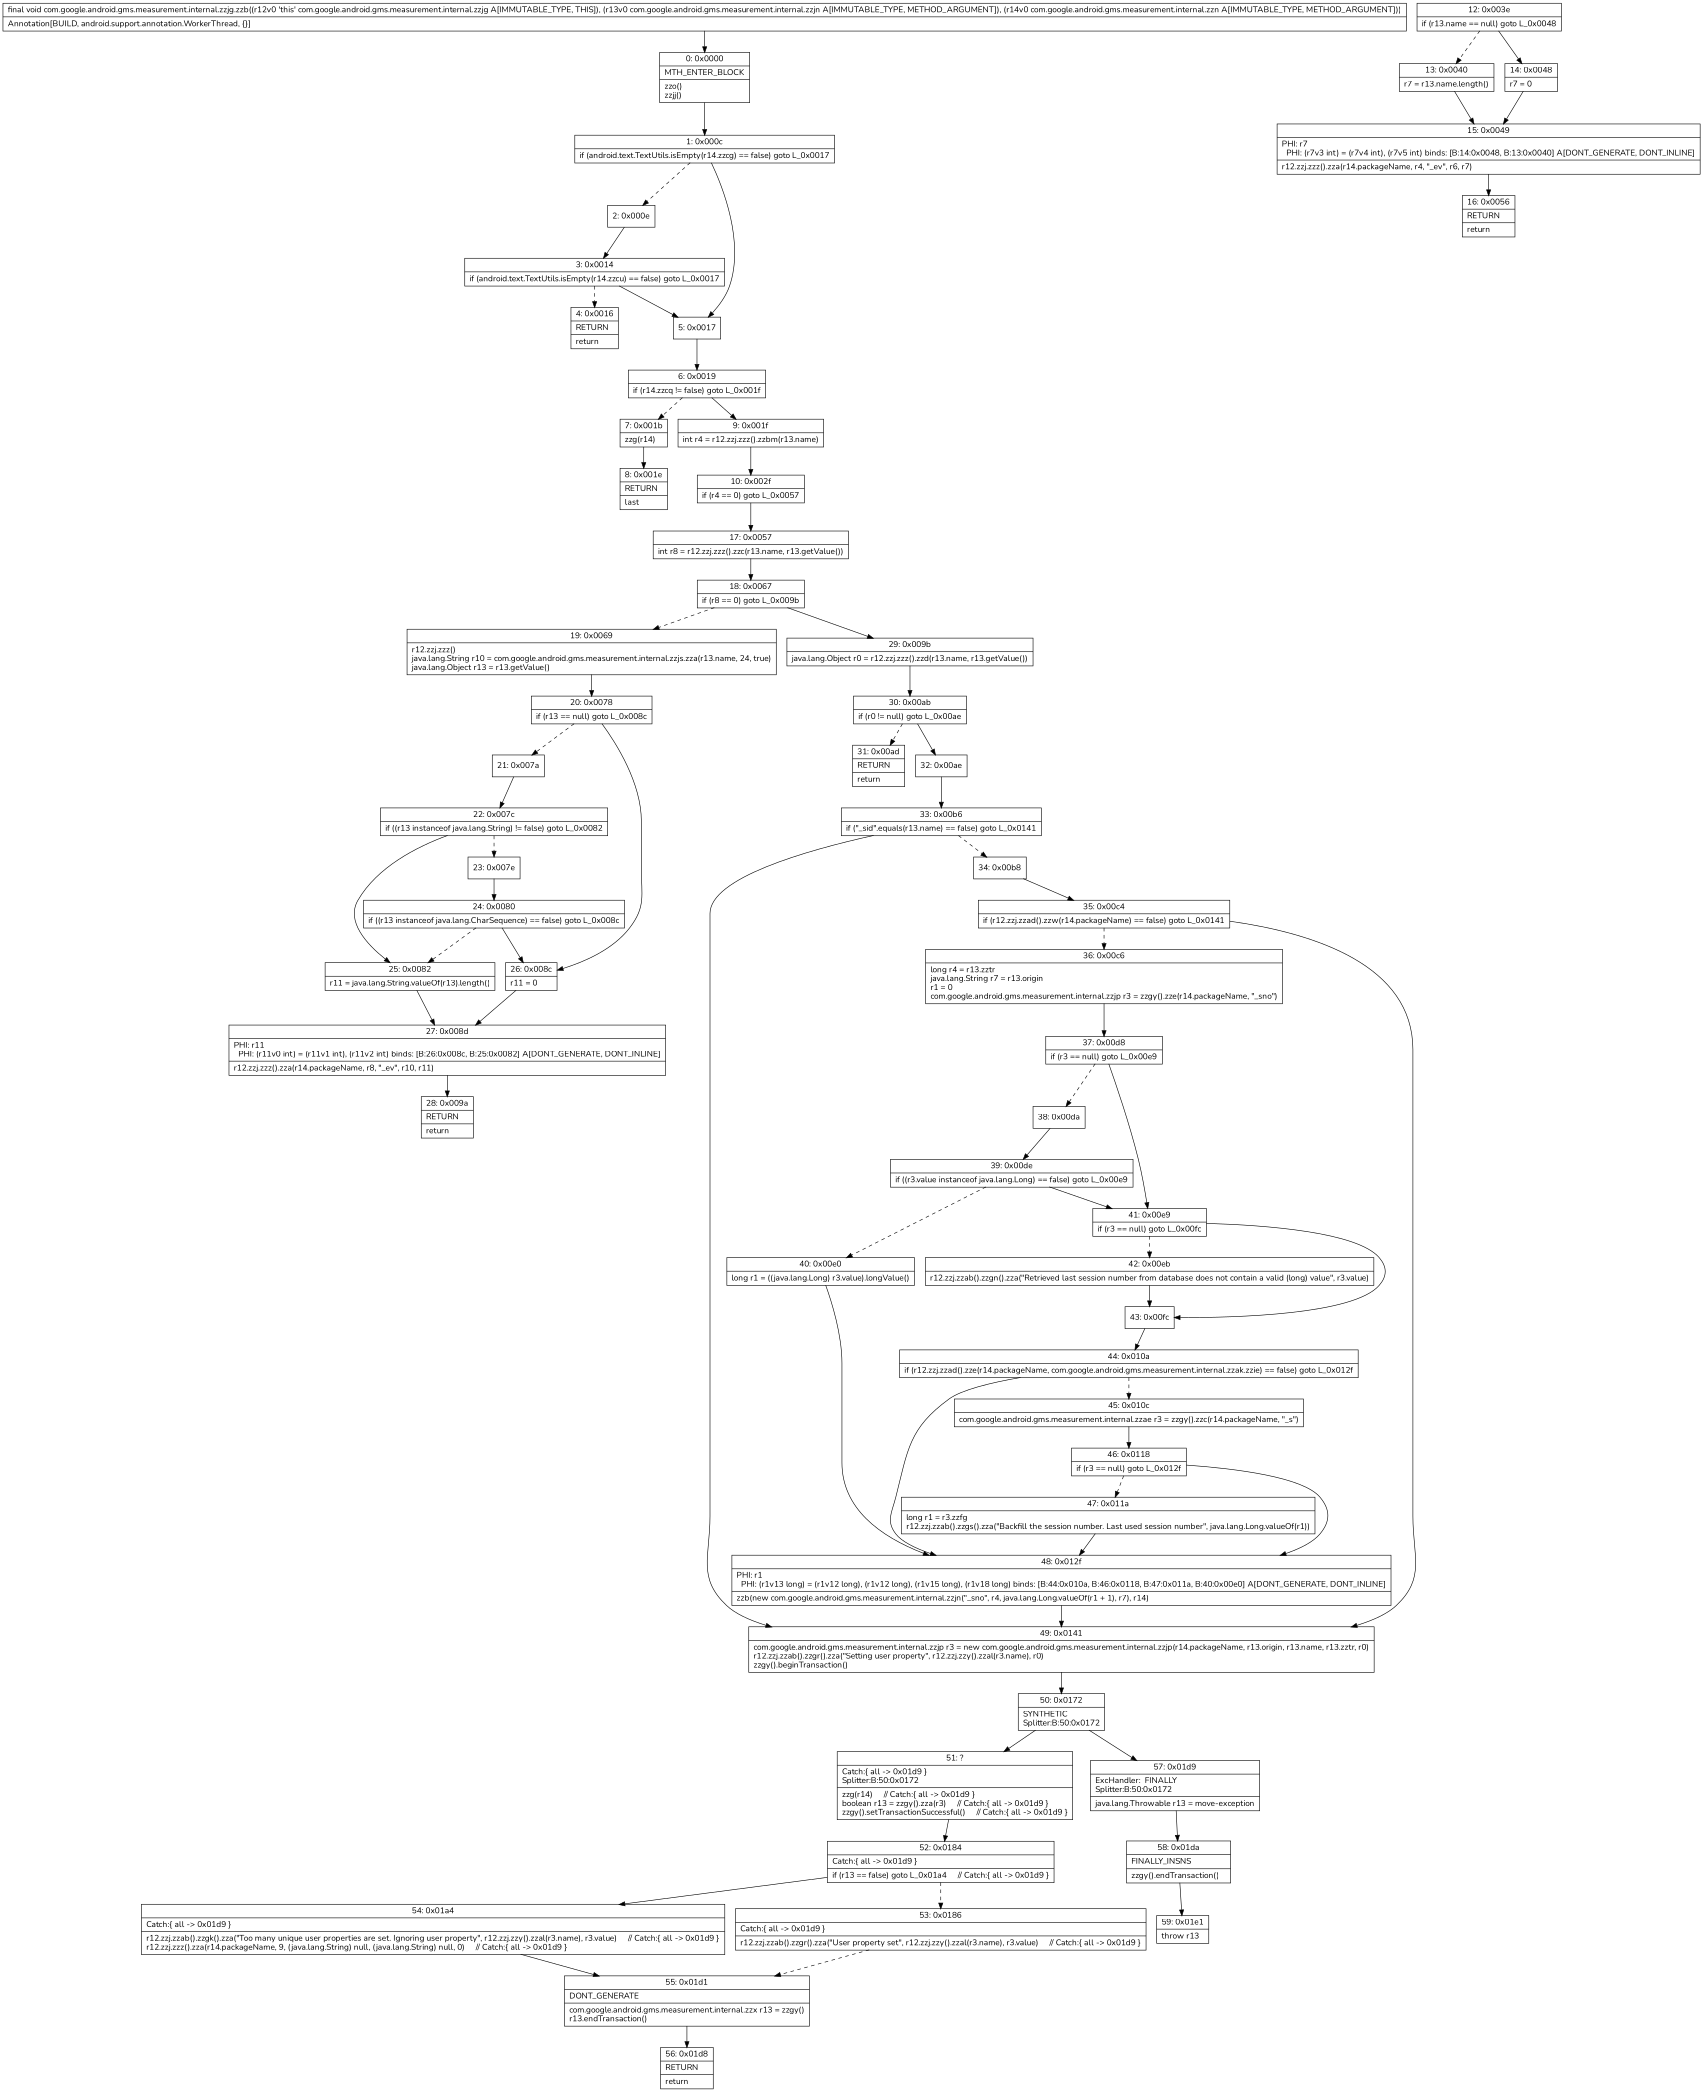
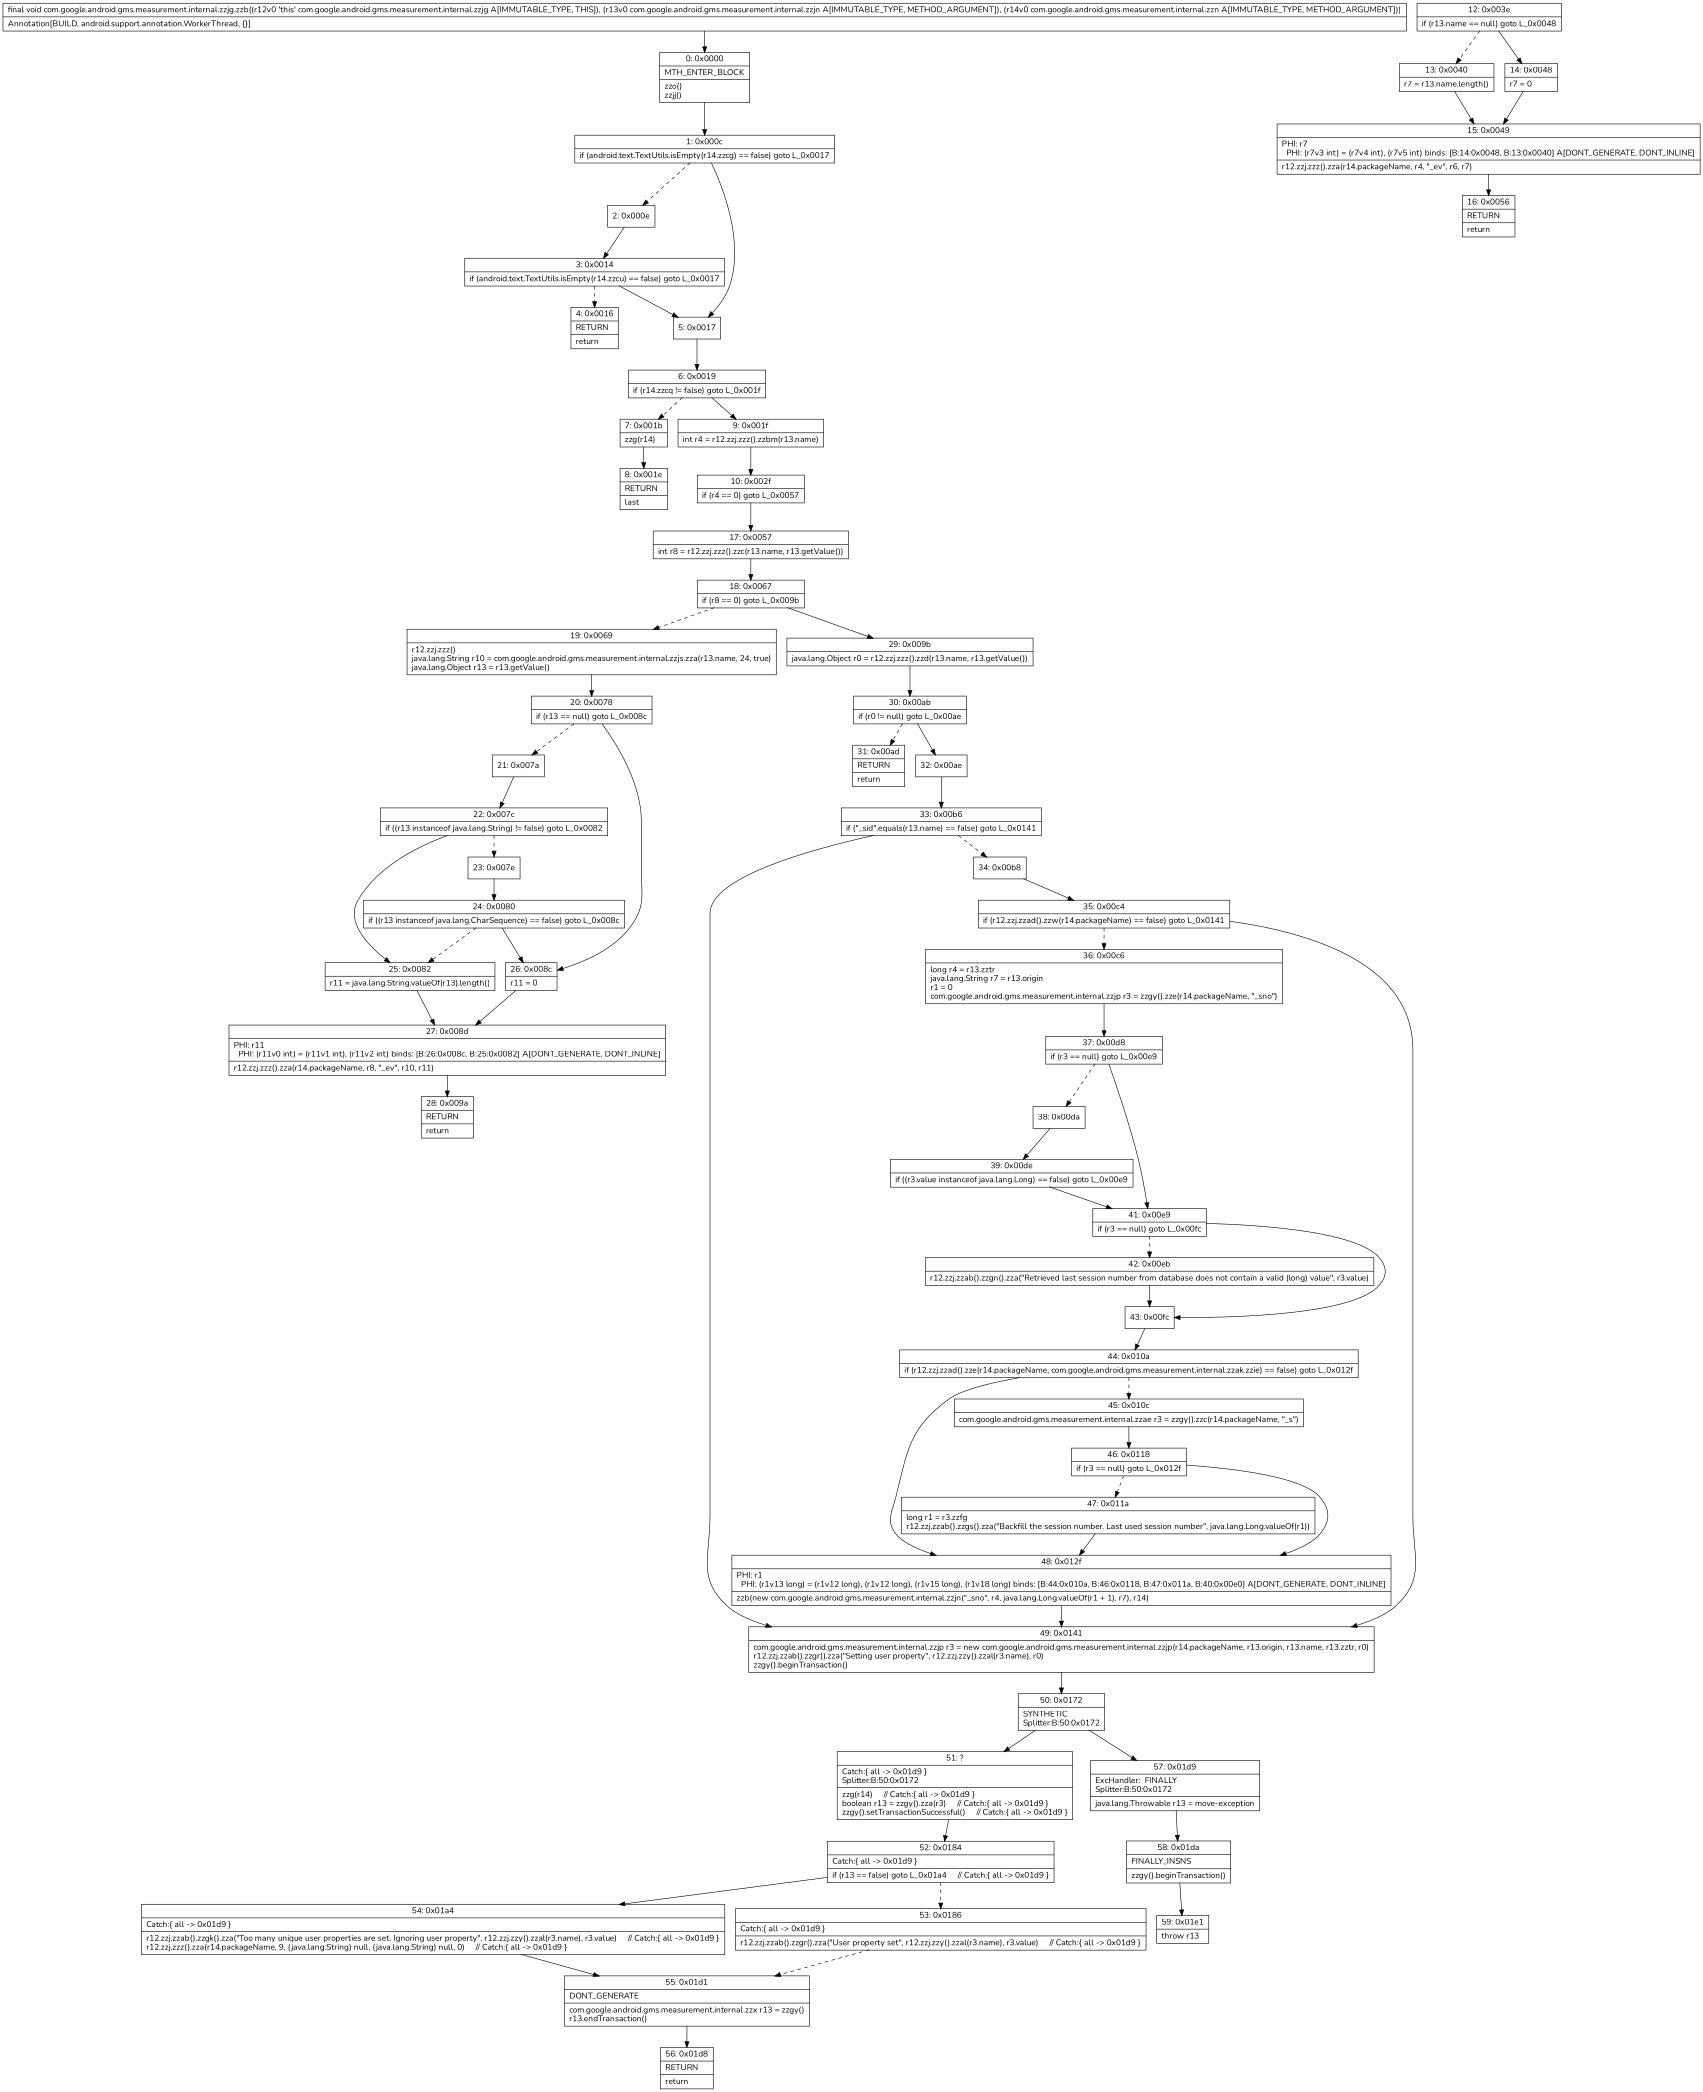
(821, 1271) -> none
(1175, 1876) -> (1179, 1876)
